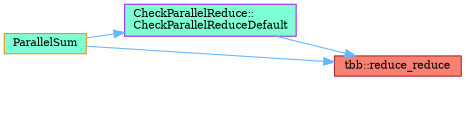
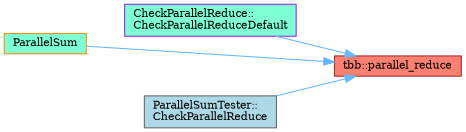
(100, 36) -> none
(398, 66) -> (398, 66)
none -> (210, 112)
